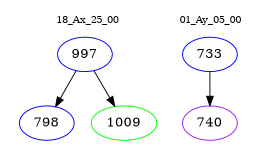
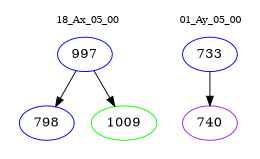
(88, 21) -> (88, 21)
